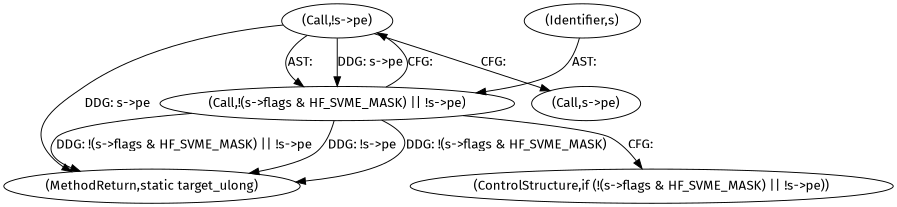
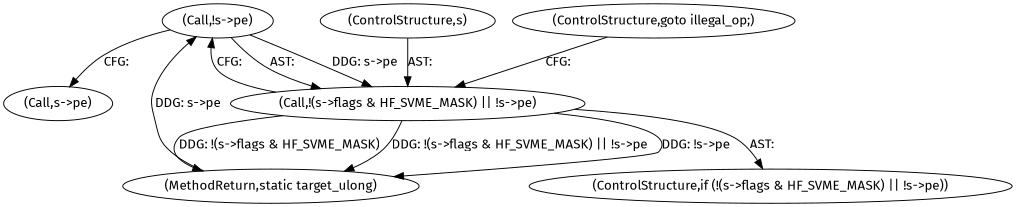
(582, 21) -> (408, 21)
none -> (654, 21)
(129, 62) -> (153, 113)
(643, 145) -> (764, 145)
